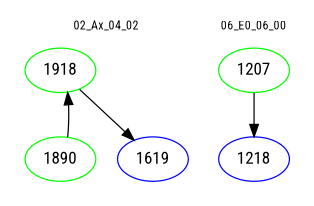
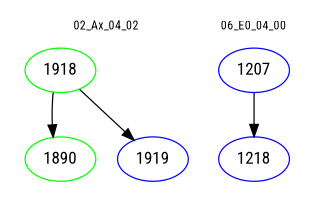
(254, 27) -> (254, 27)
(254, 70) -> (254, 70)
(69, 121) -> (52, 108)
(153, 159) -> (153, 159)
